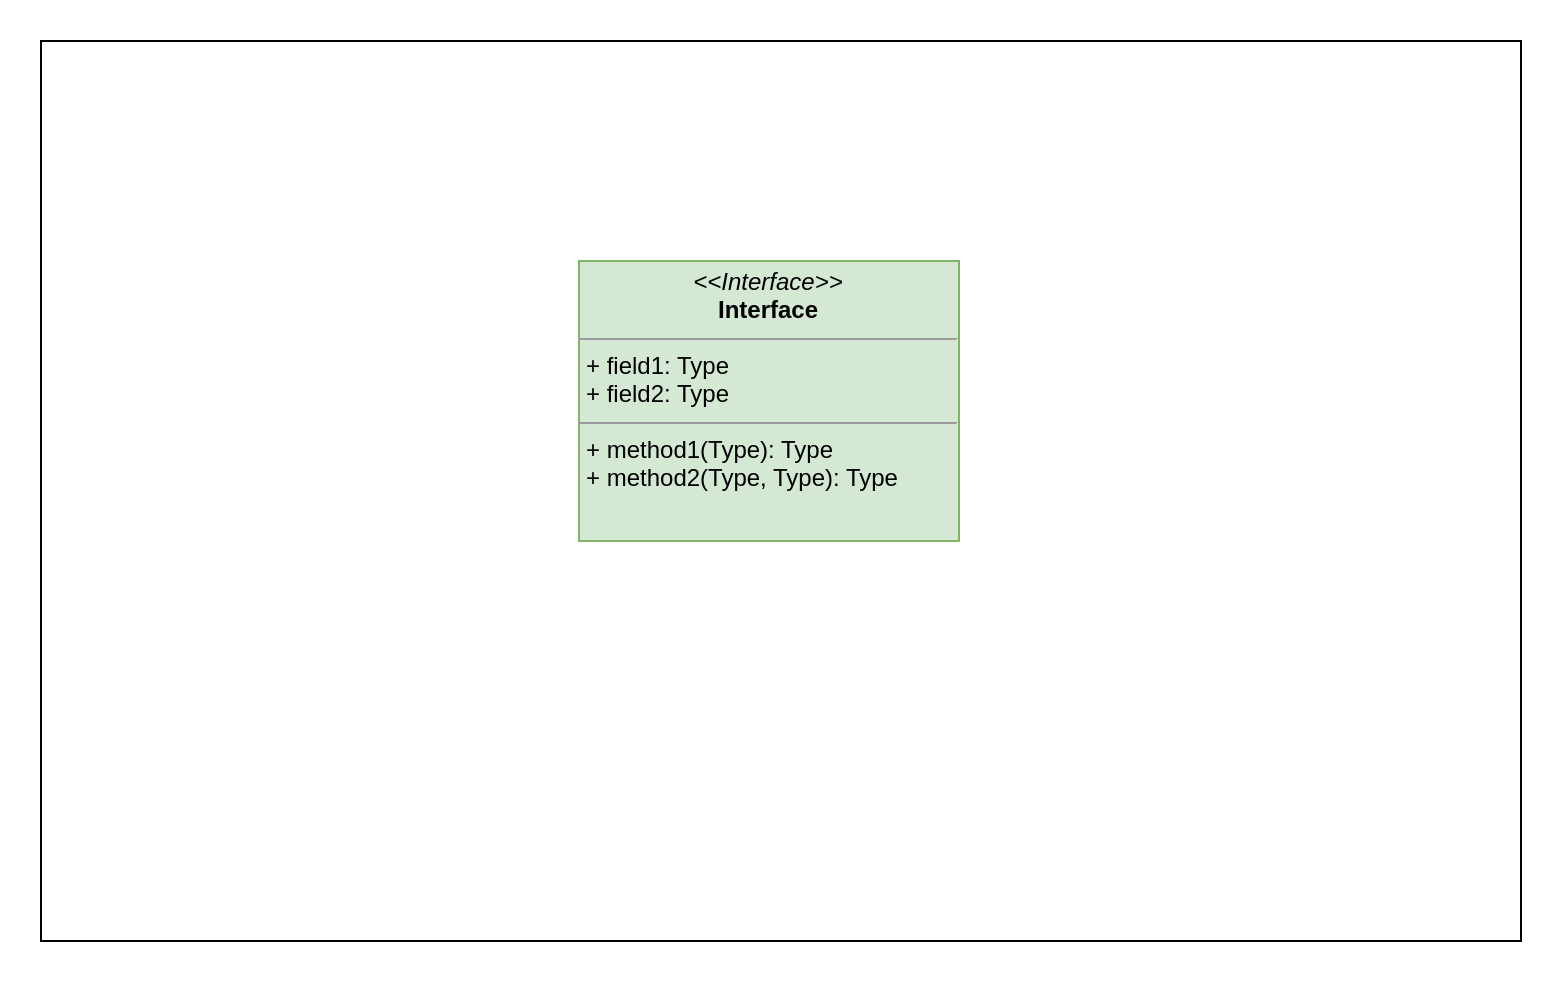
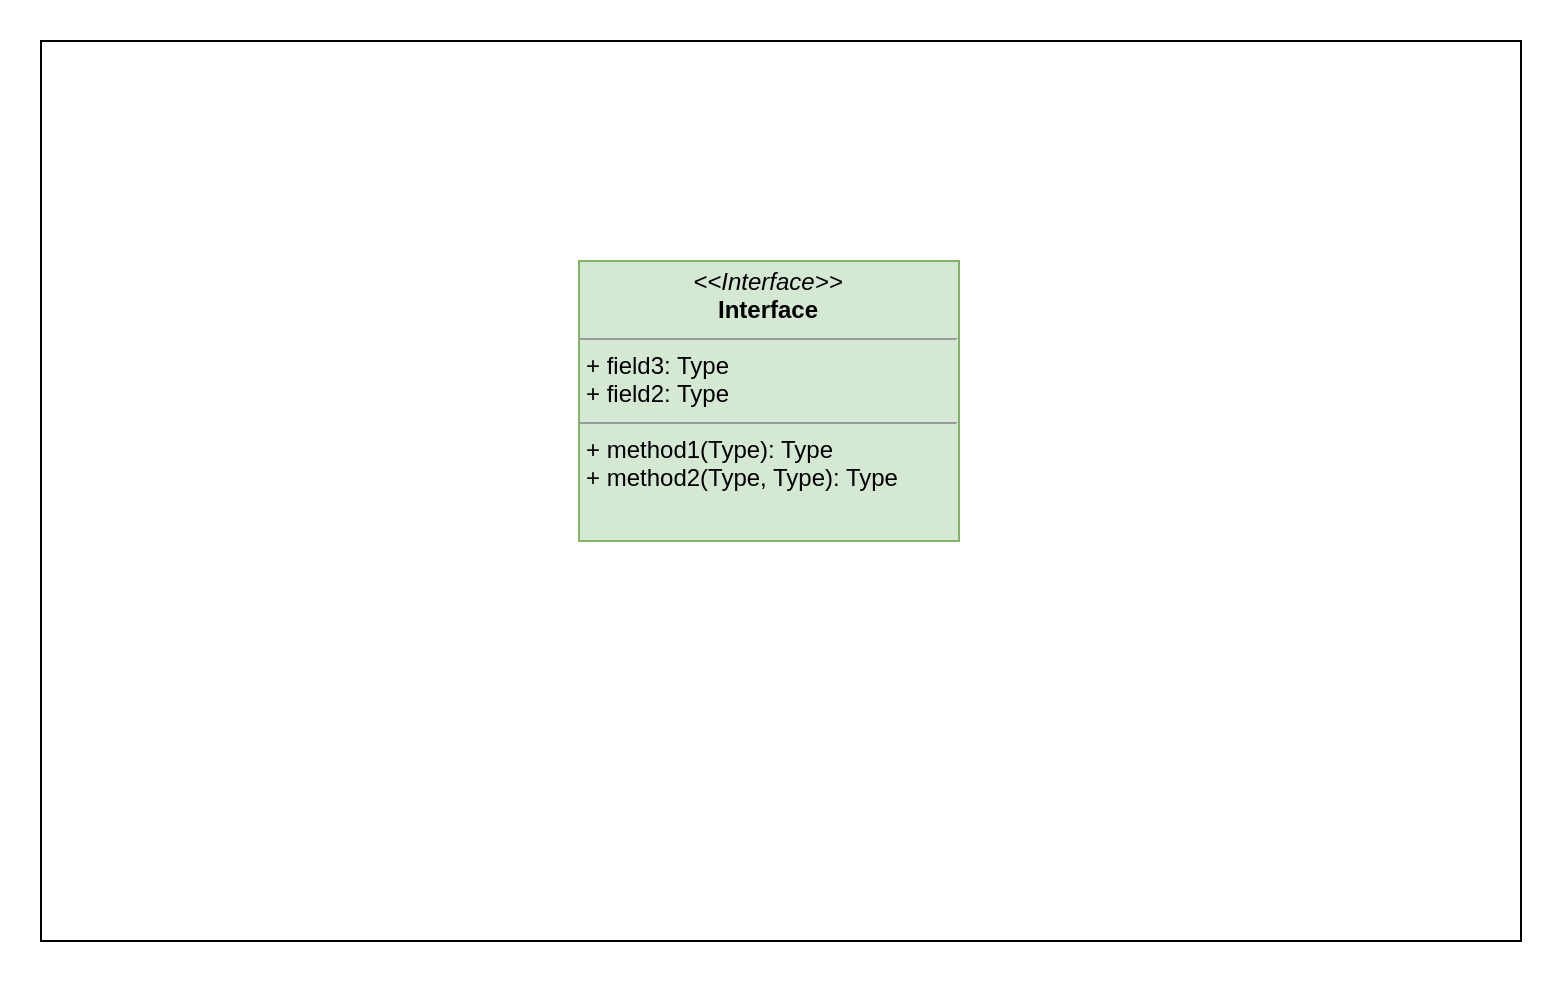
(745, 347) -> (745, 347)
